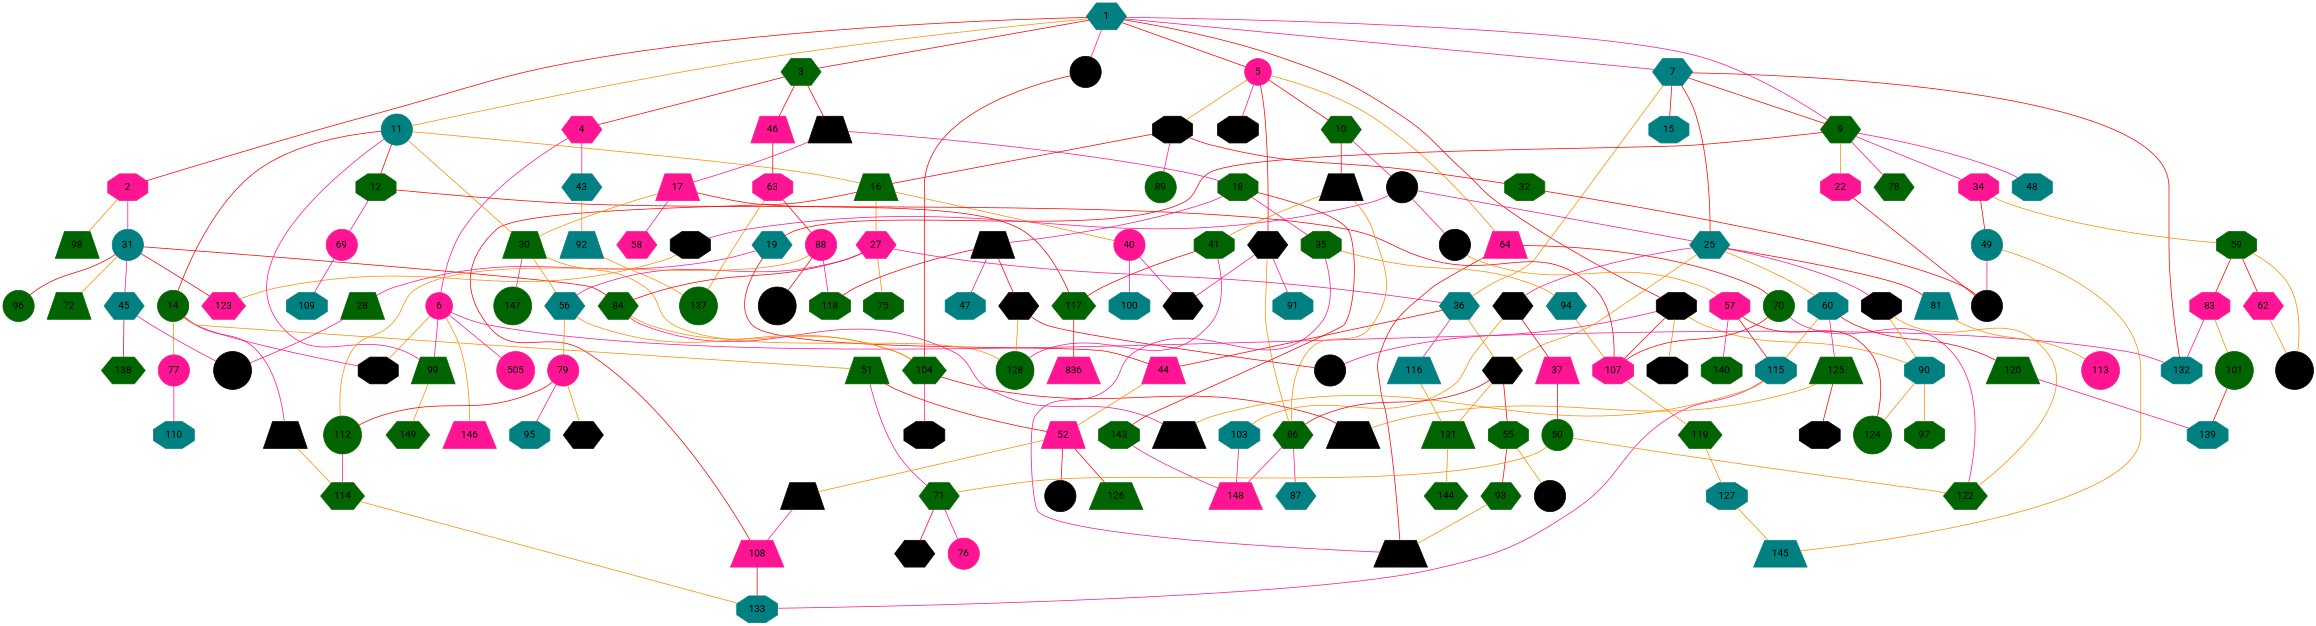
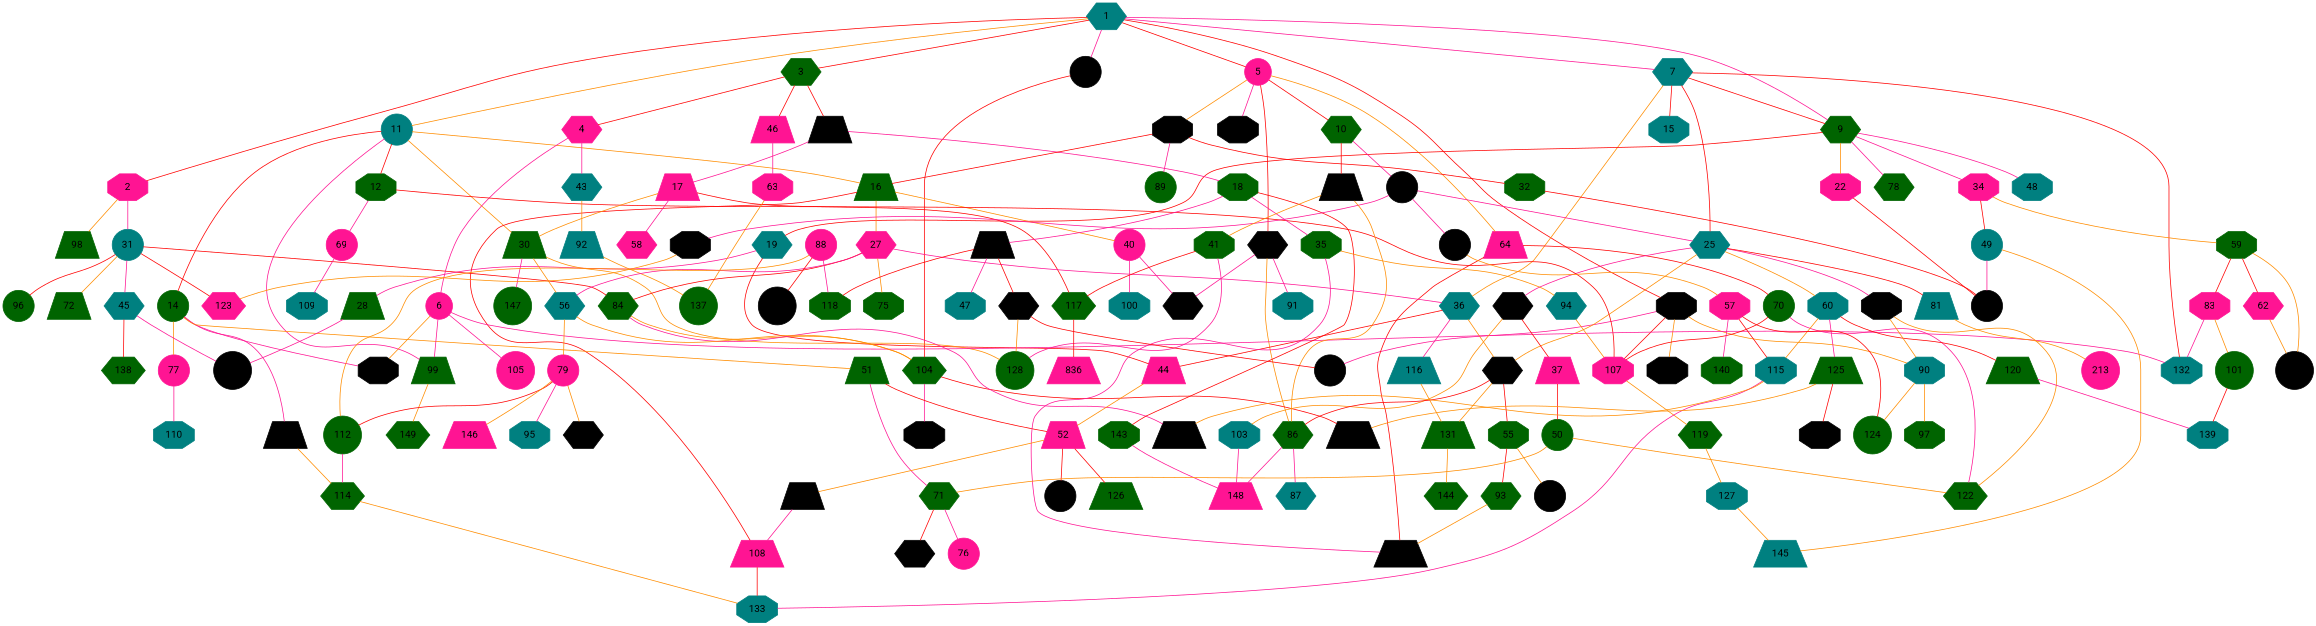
(773, 162) -> (773, 162)
(797, 216) -> none
(465, 368) -> (520, 404)
(516, 370) -> (516, 370)
(2101, 370) -> (2101, 370)
